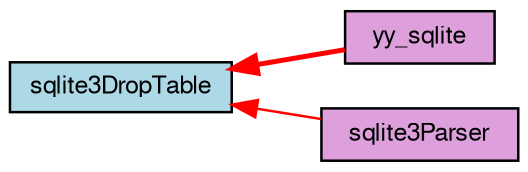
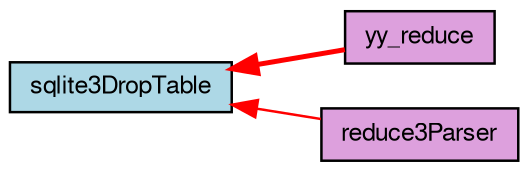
(420, 37) -> (420, 37)
(420, 135) -> (420, 135)
